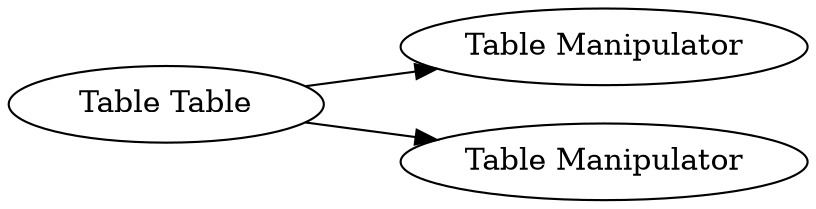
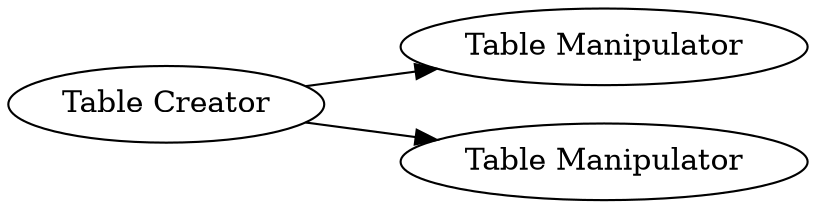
(166, 104) -> (166, 104)
